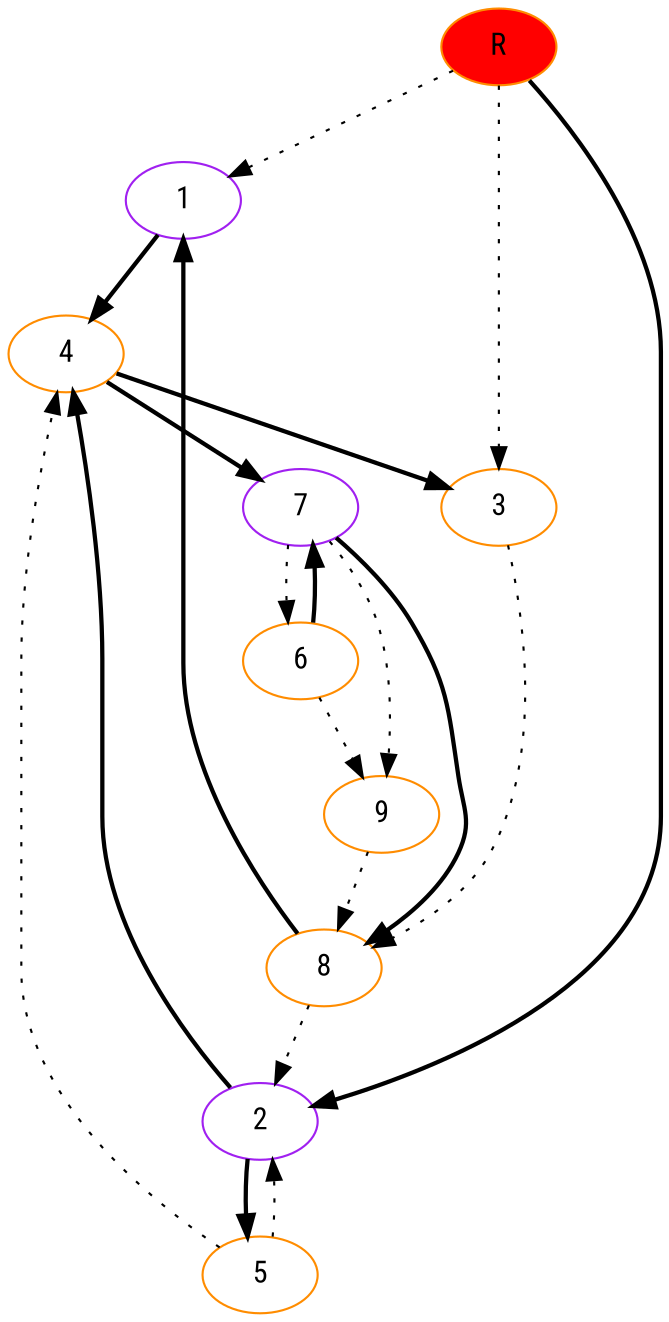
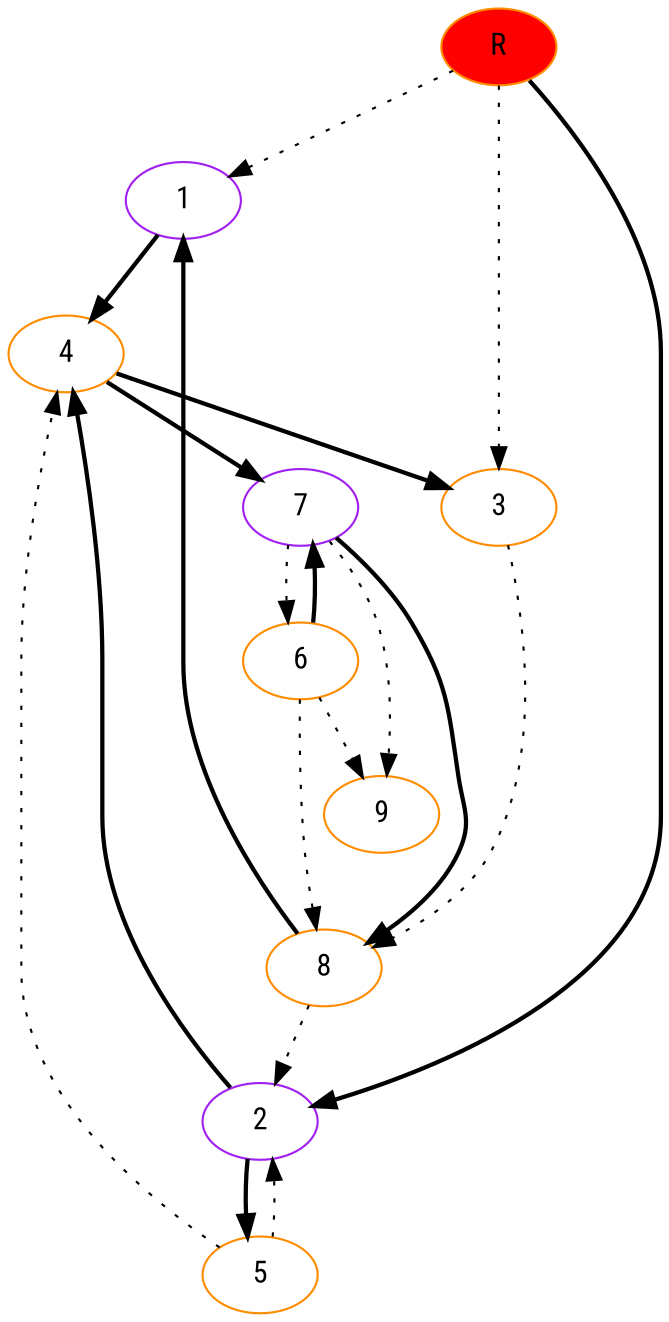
(357, 881) -> (302, 804)
